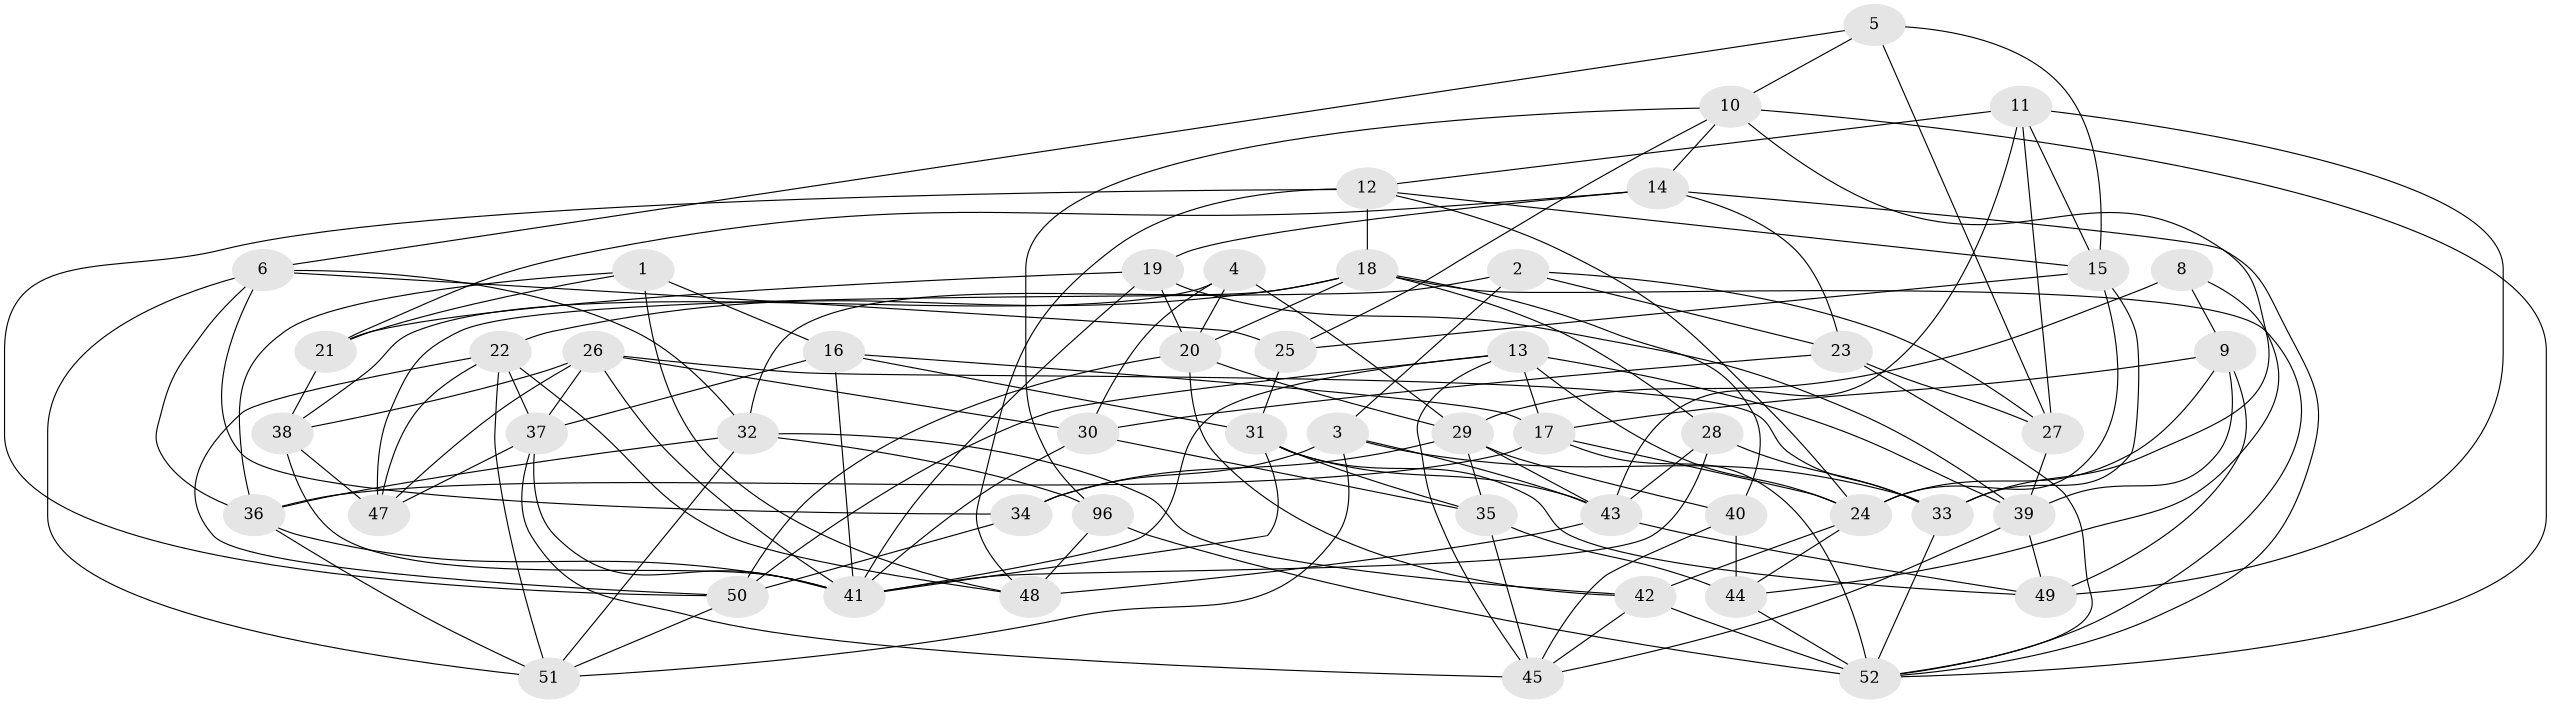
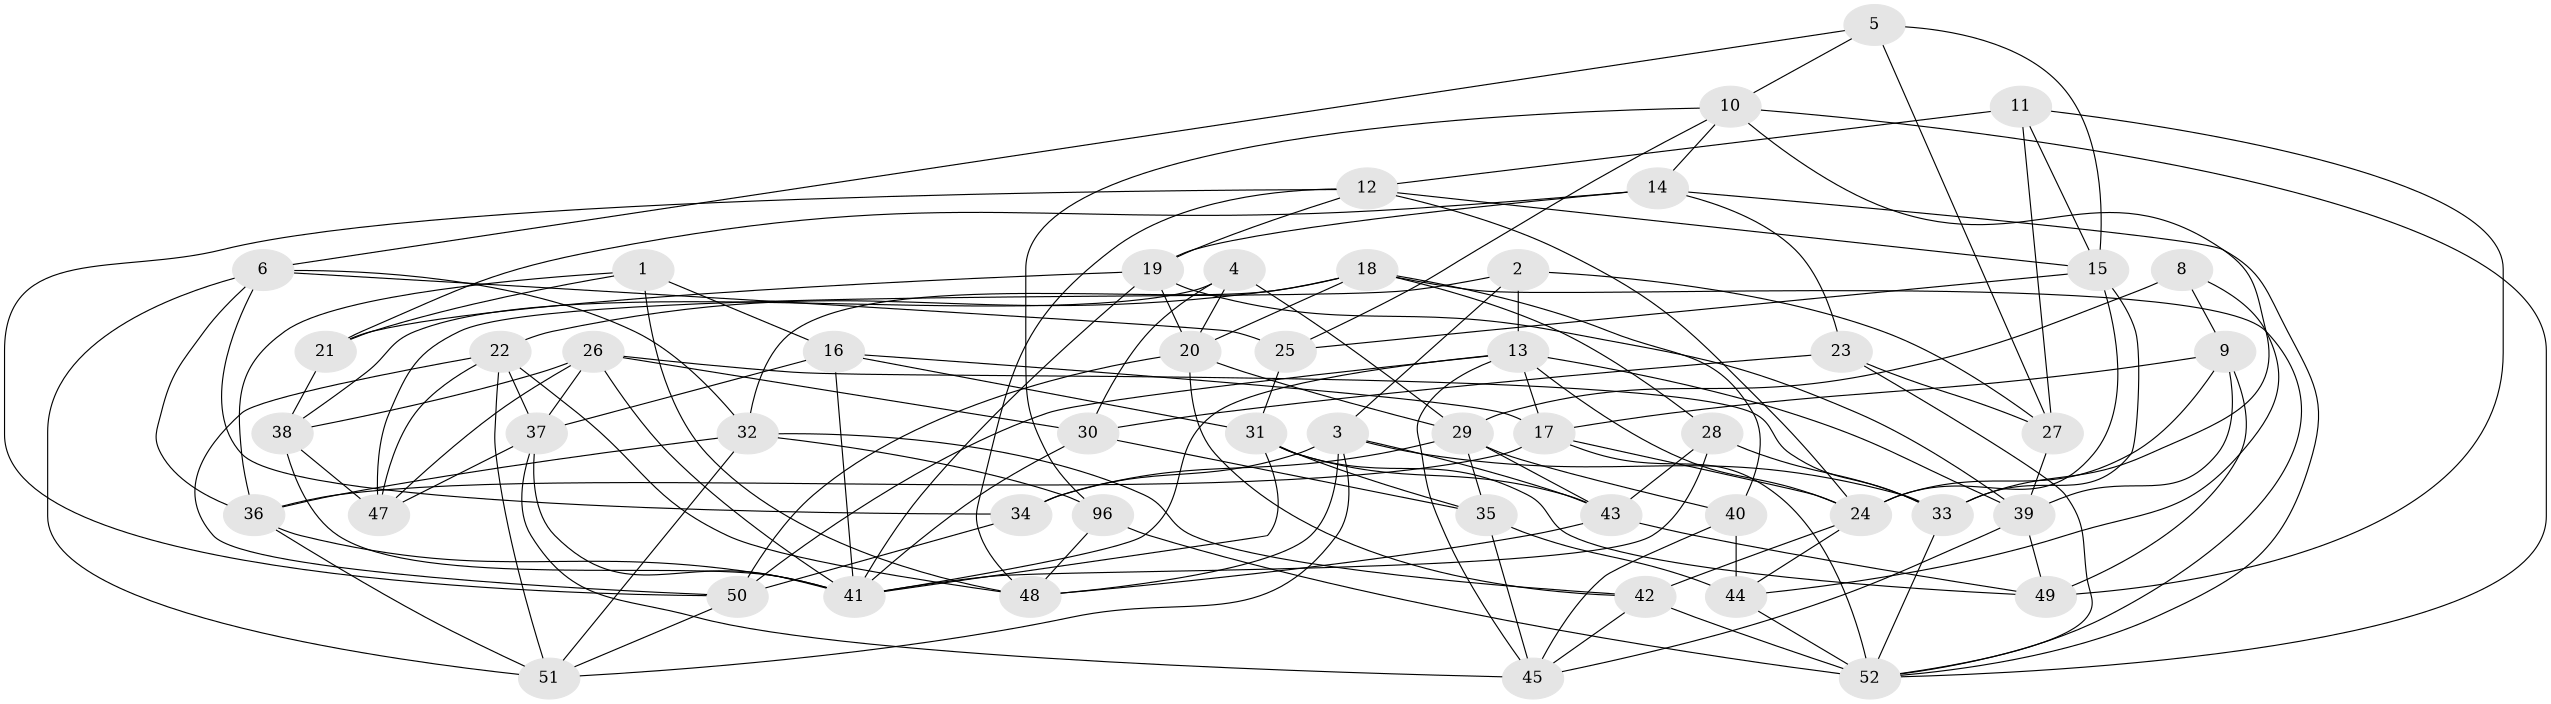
(1367, 229) -> (1258, 225)
(1707, 318) -> (1518, 311)
(1903, 354) -> none
none -> (1290, 549)
